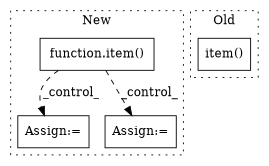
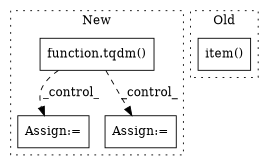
(97, 54) -> (97, 54)
